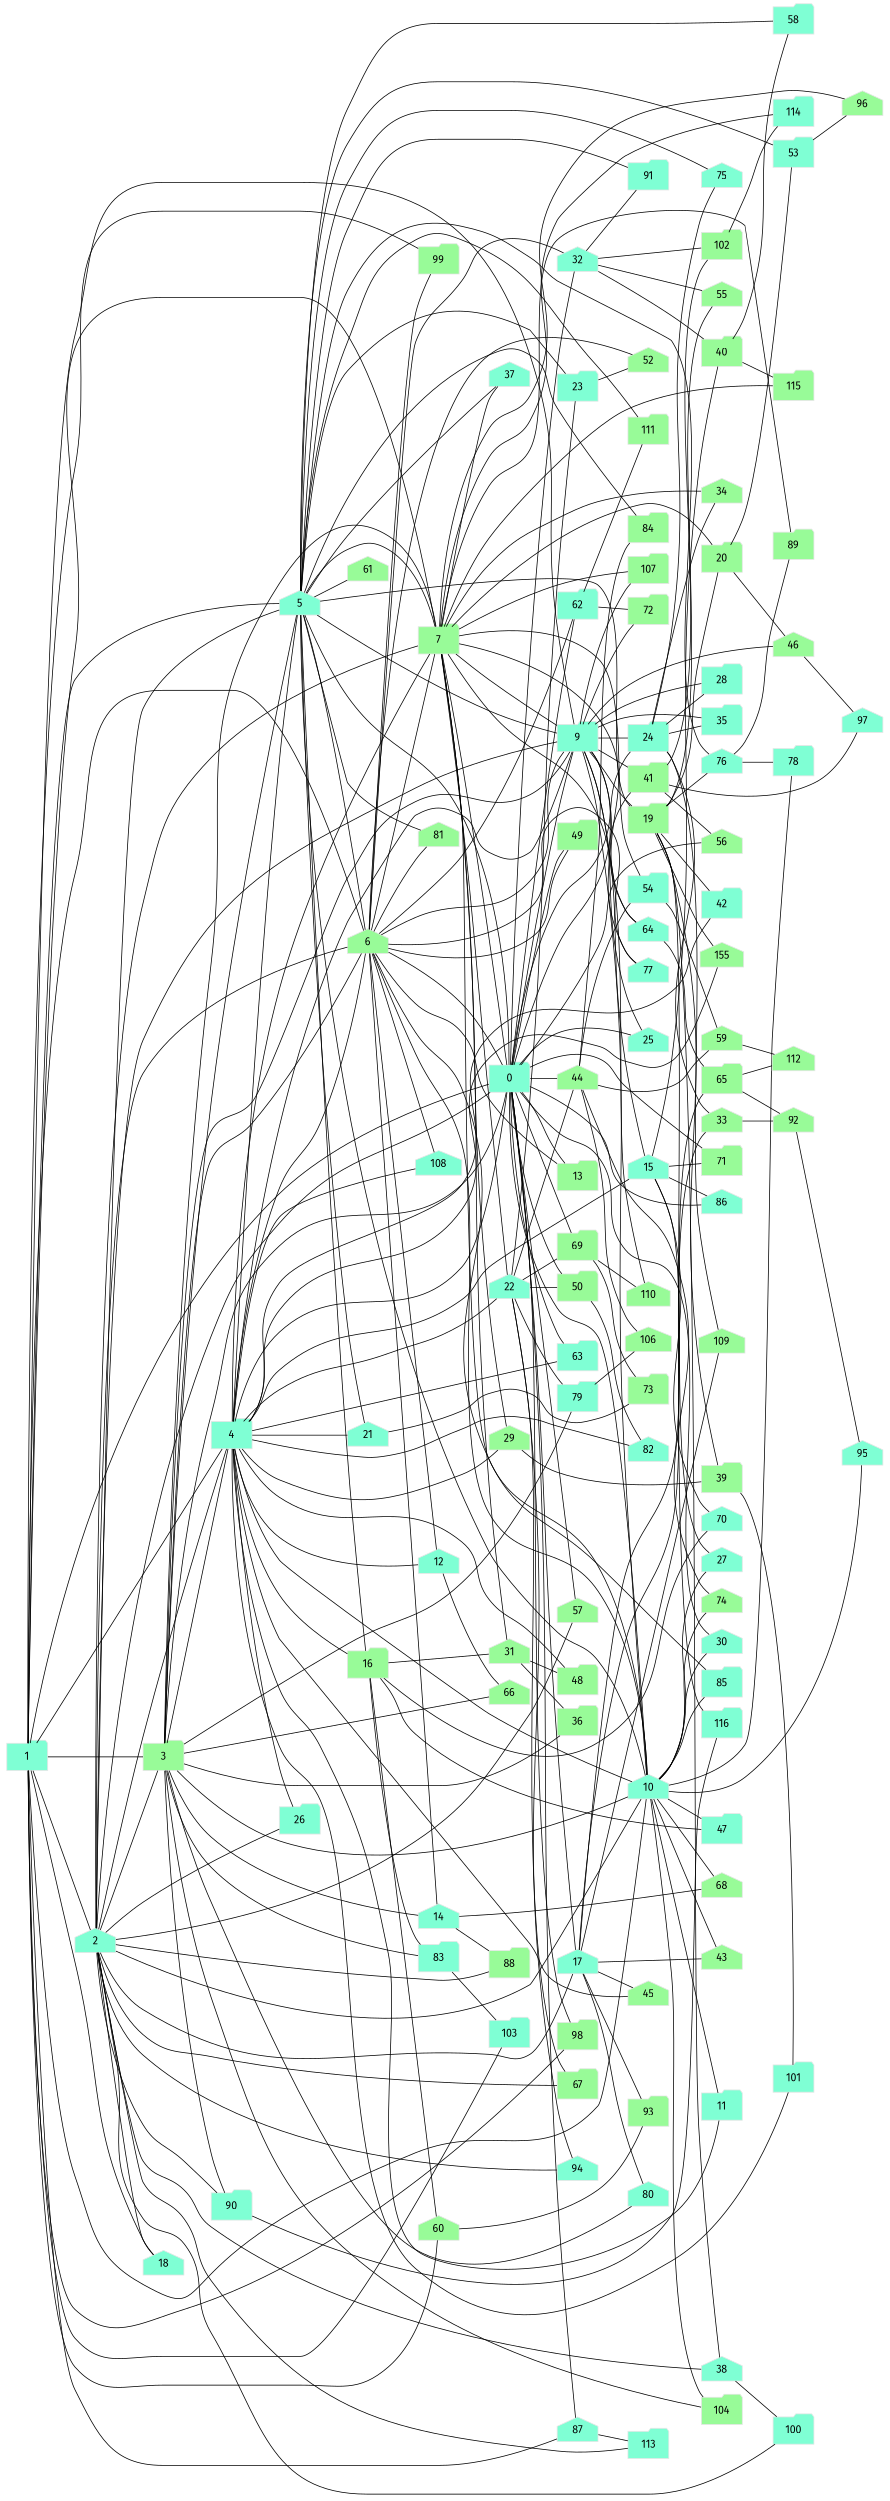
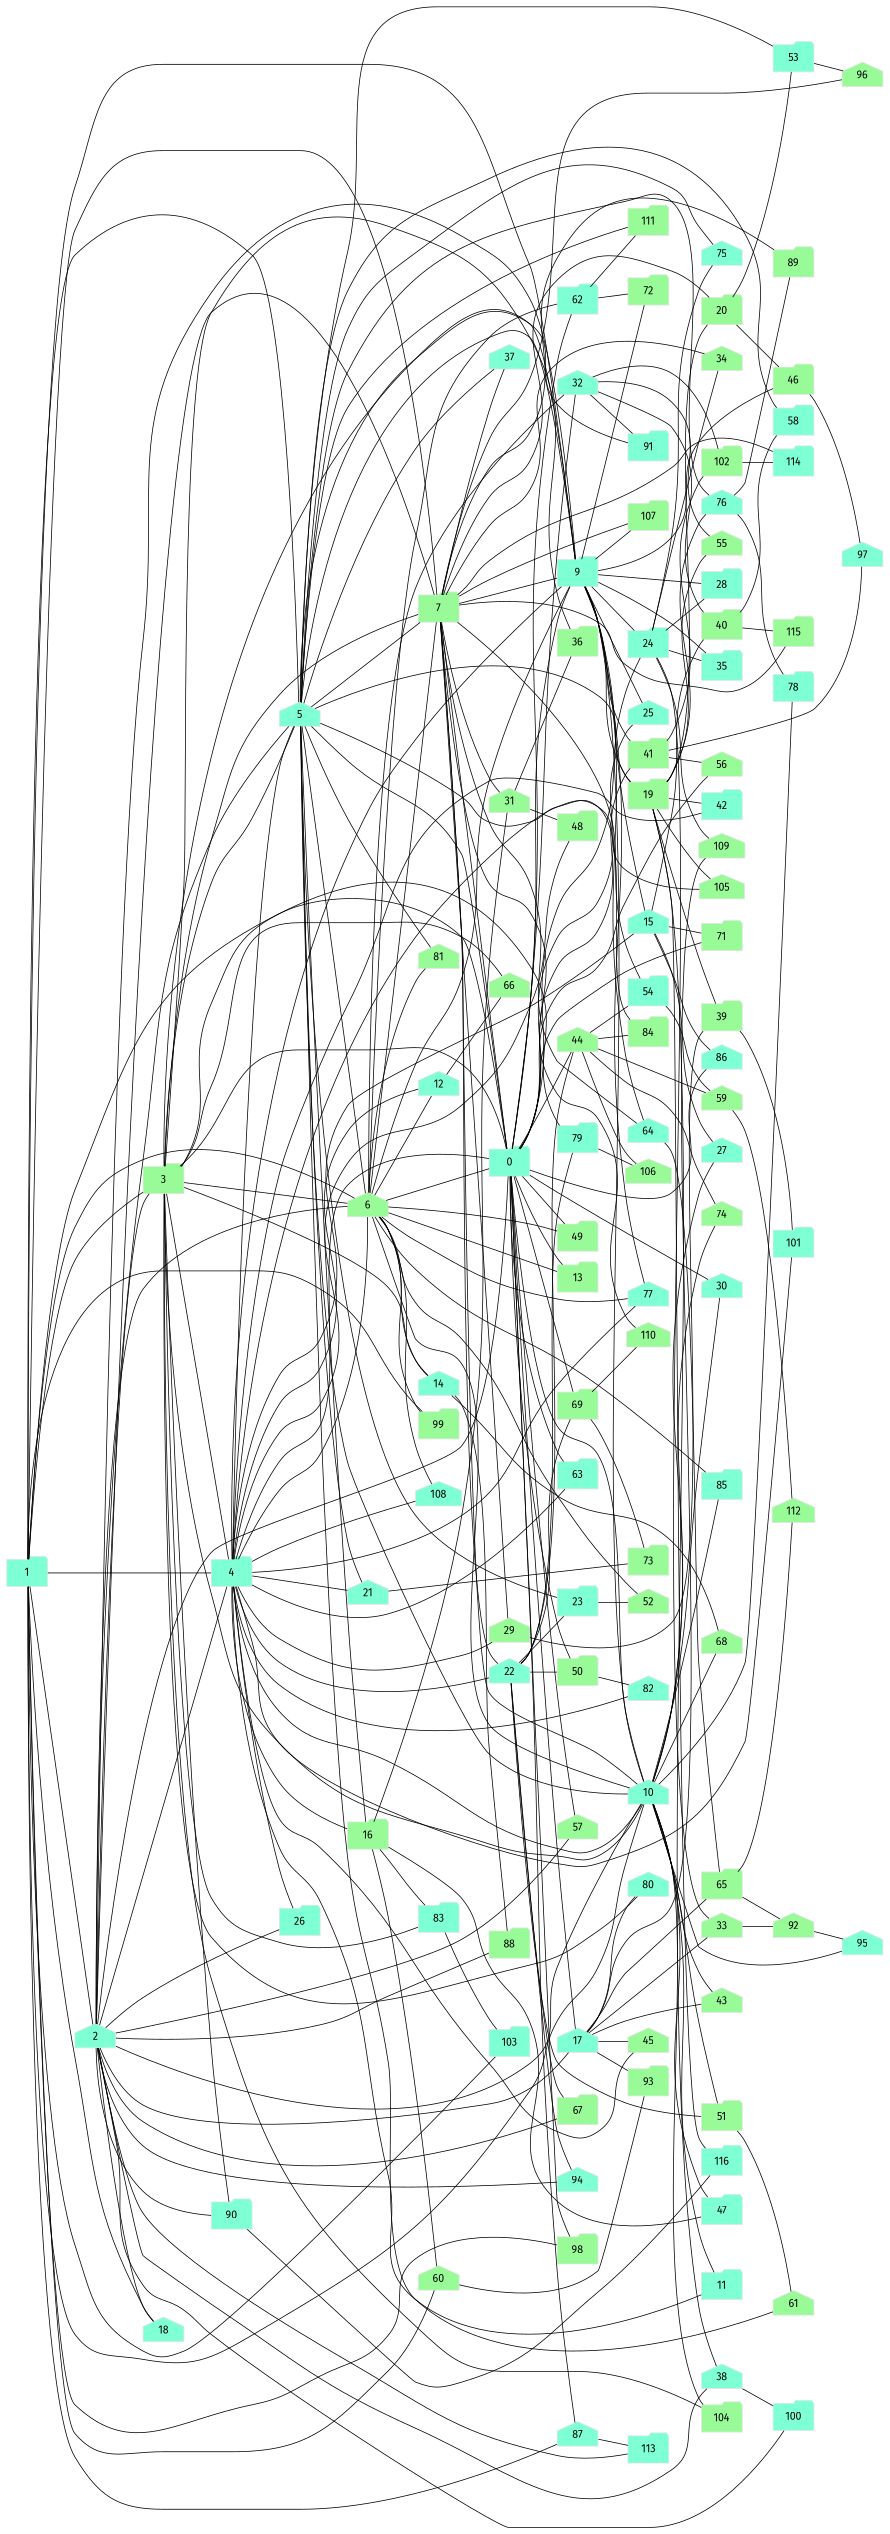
(794, 646) -> (794, 381)
(722, 956) -> (722, 888)
(272, 1022) -> (492, 1489)
(722, 1520) -> none
none -> (722, 2117)
